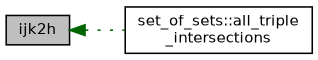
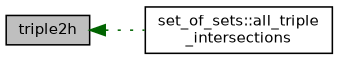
(38, 30) -> (48, 30)
